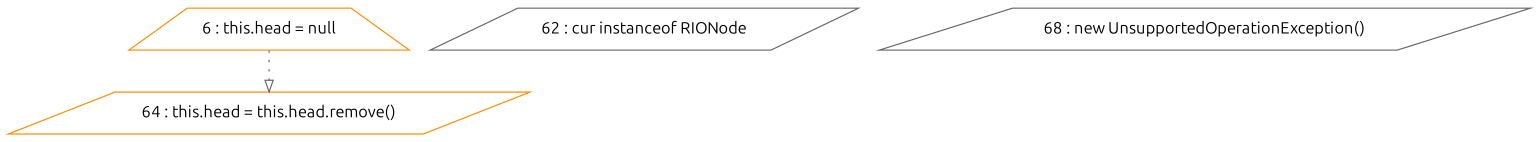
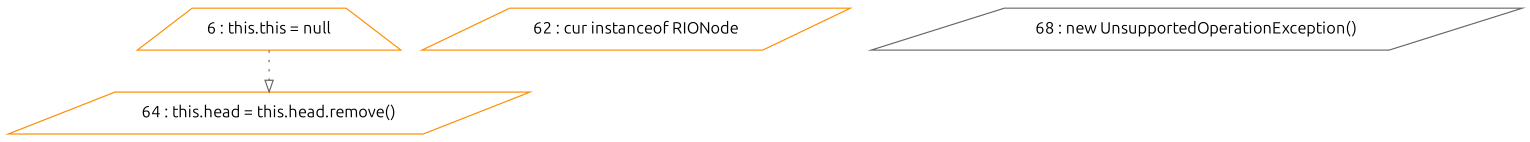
(269, 29) -> (269, 29)
(644, 29) -> (636, 29)
